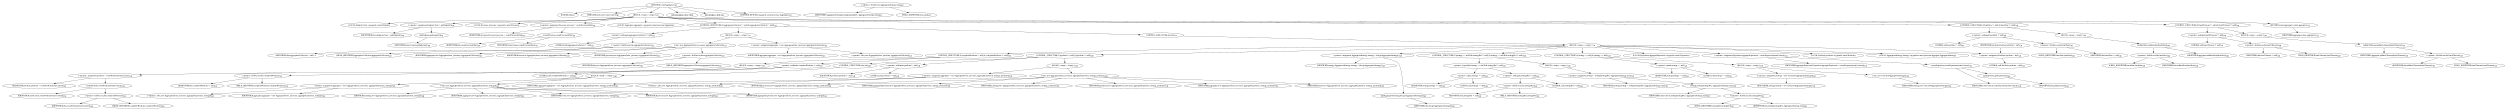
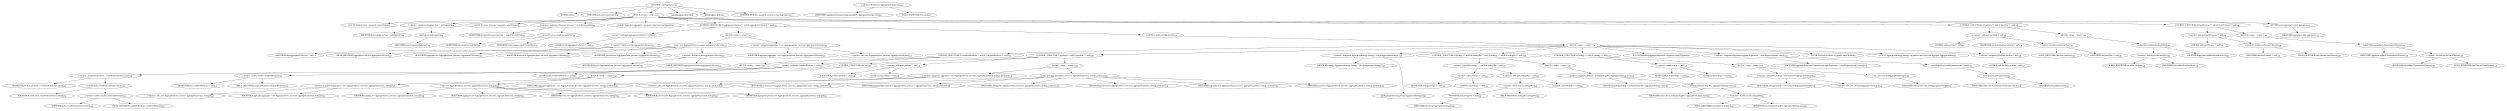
(1972, 76) -> (1996, 80)
none -> (1859, 86)
(1418, 101) -> (1450, 101)
